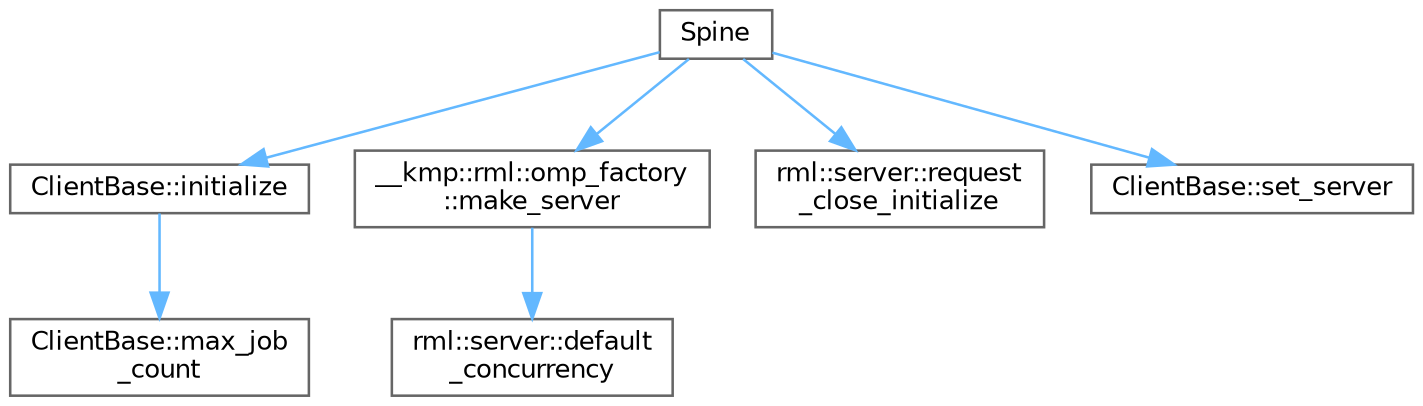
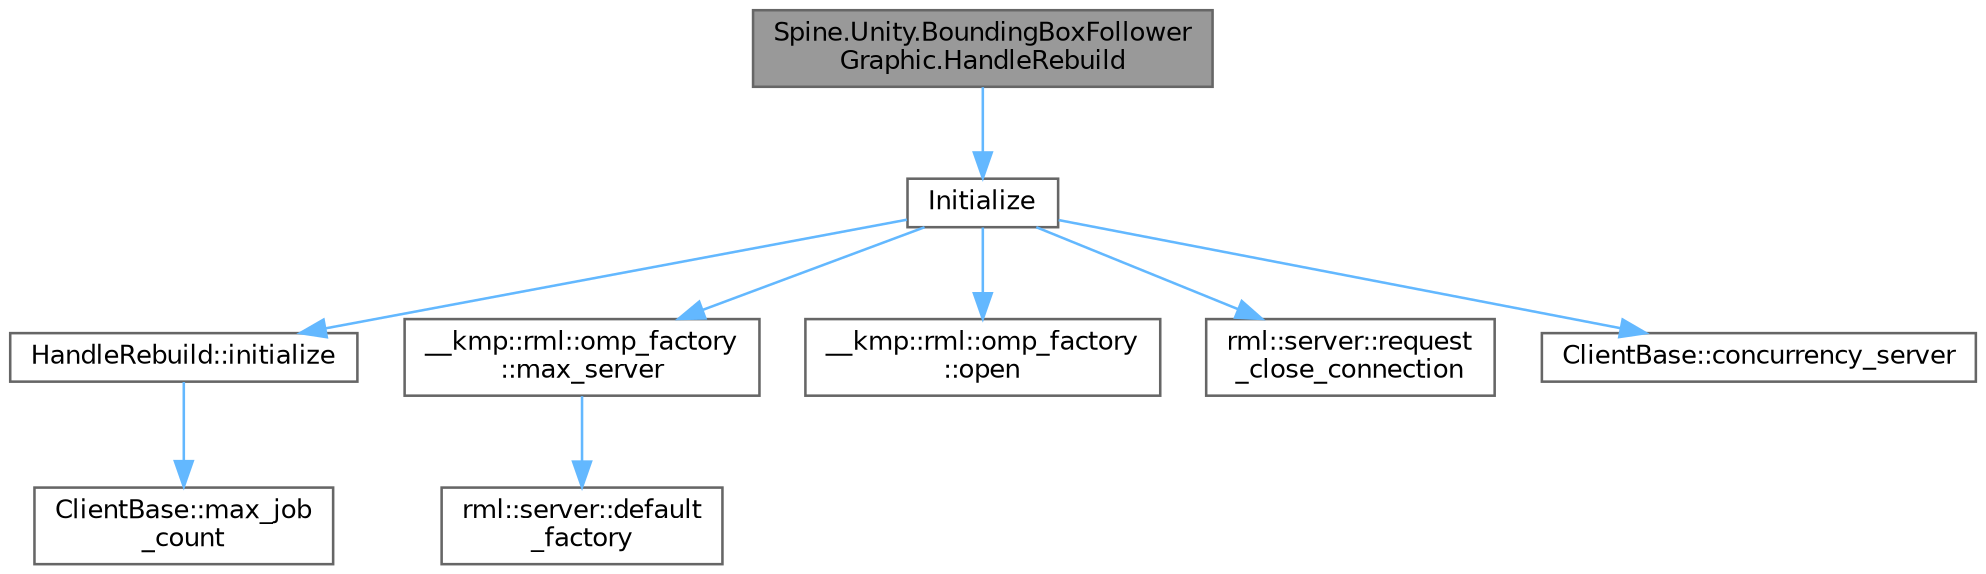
(716, 34) -> (983, 203)
none -> (983, 49)
(160, 189) -> (184, 357)
(532, 189) -> (582, 357)
(900, 189) -> (1350, 357)
(1252, 189) -> (1759, 357)
(532, 357) -> (582, 526)
none -> (983, 357)
